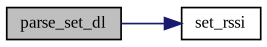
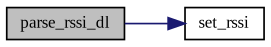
(64, 24) -> (66, 24)
